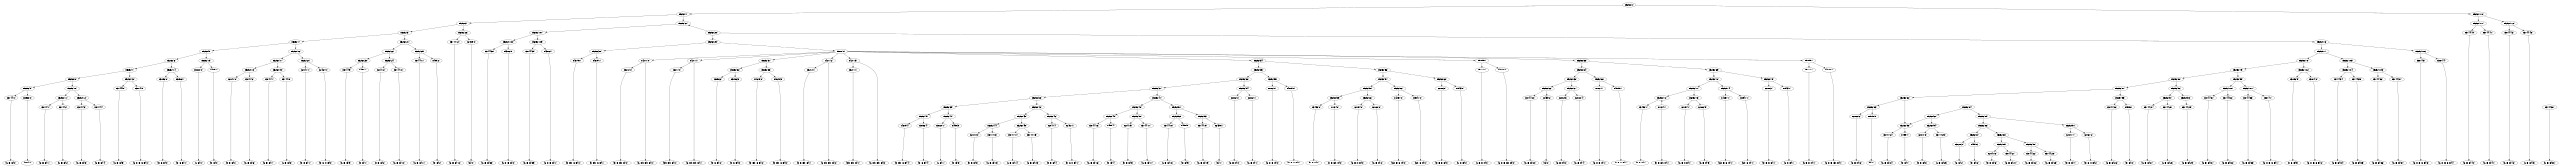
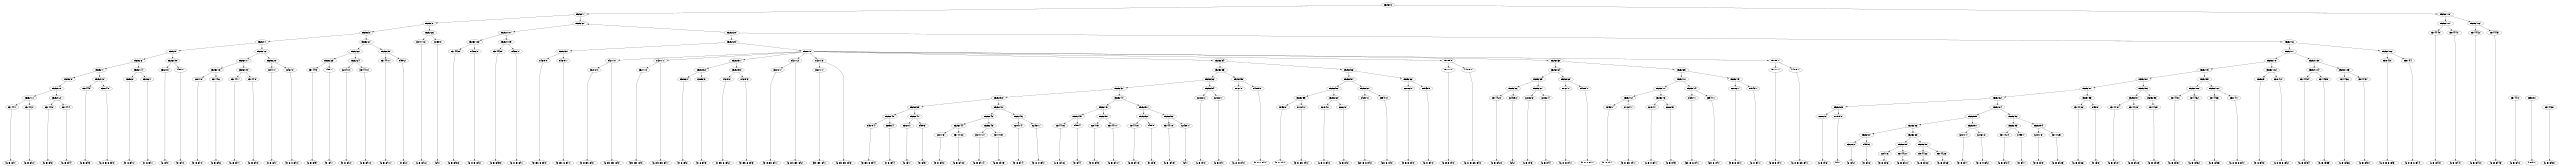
(28, 89) -> none
(1905, 111) -> (1997, 102)
